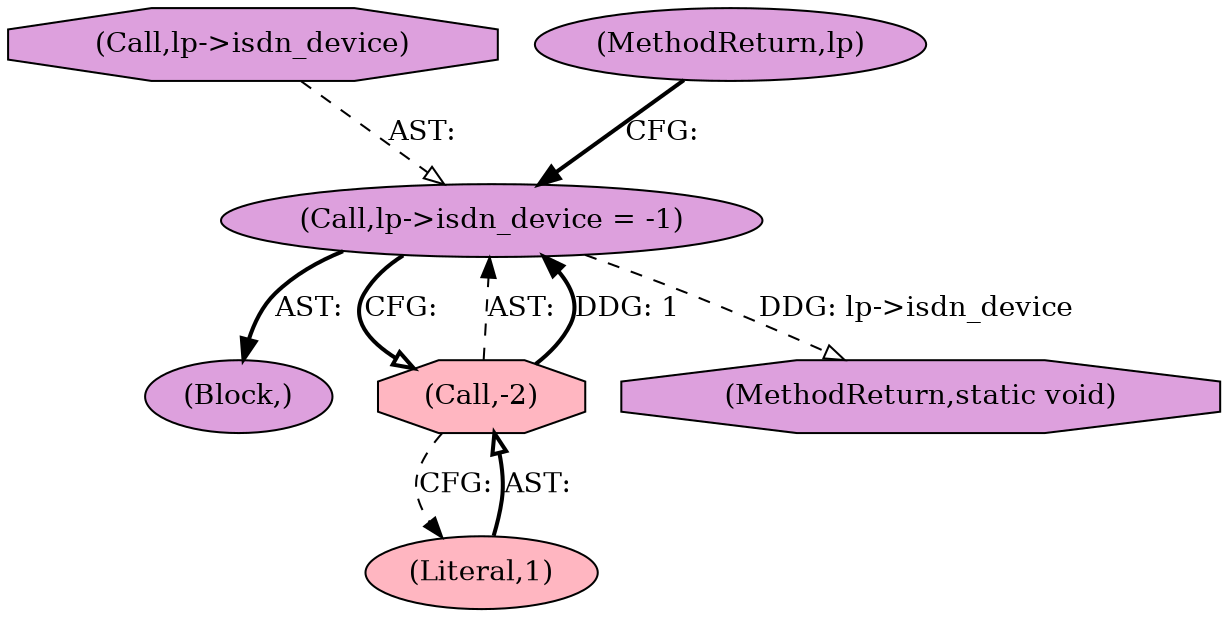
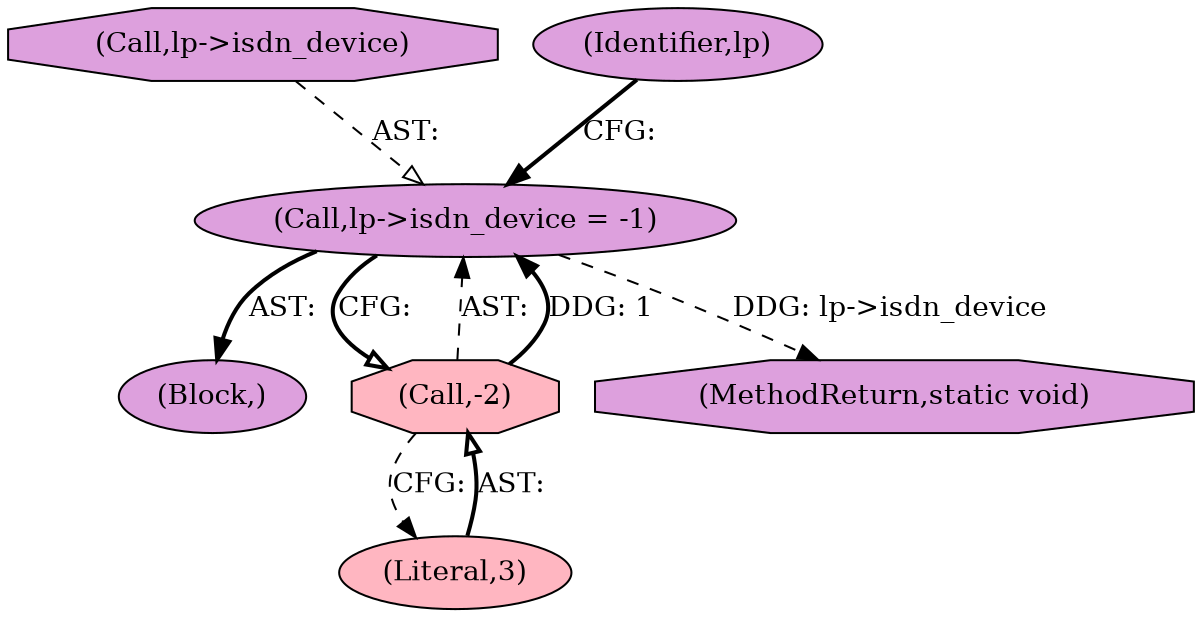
(731, 45) -> (678, 45)
(707, 301) -> (680, 301)
(482, 573) -> (455, 573)
